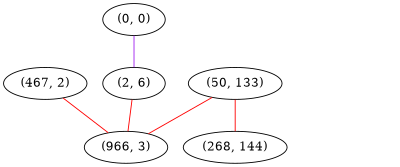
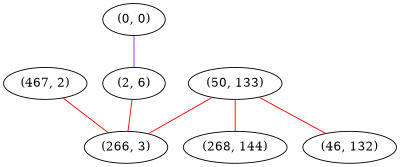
(126, 147) -> (126, 147)
none -> (350, 147)
